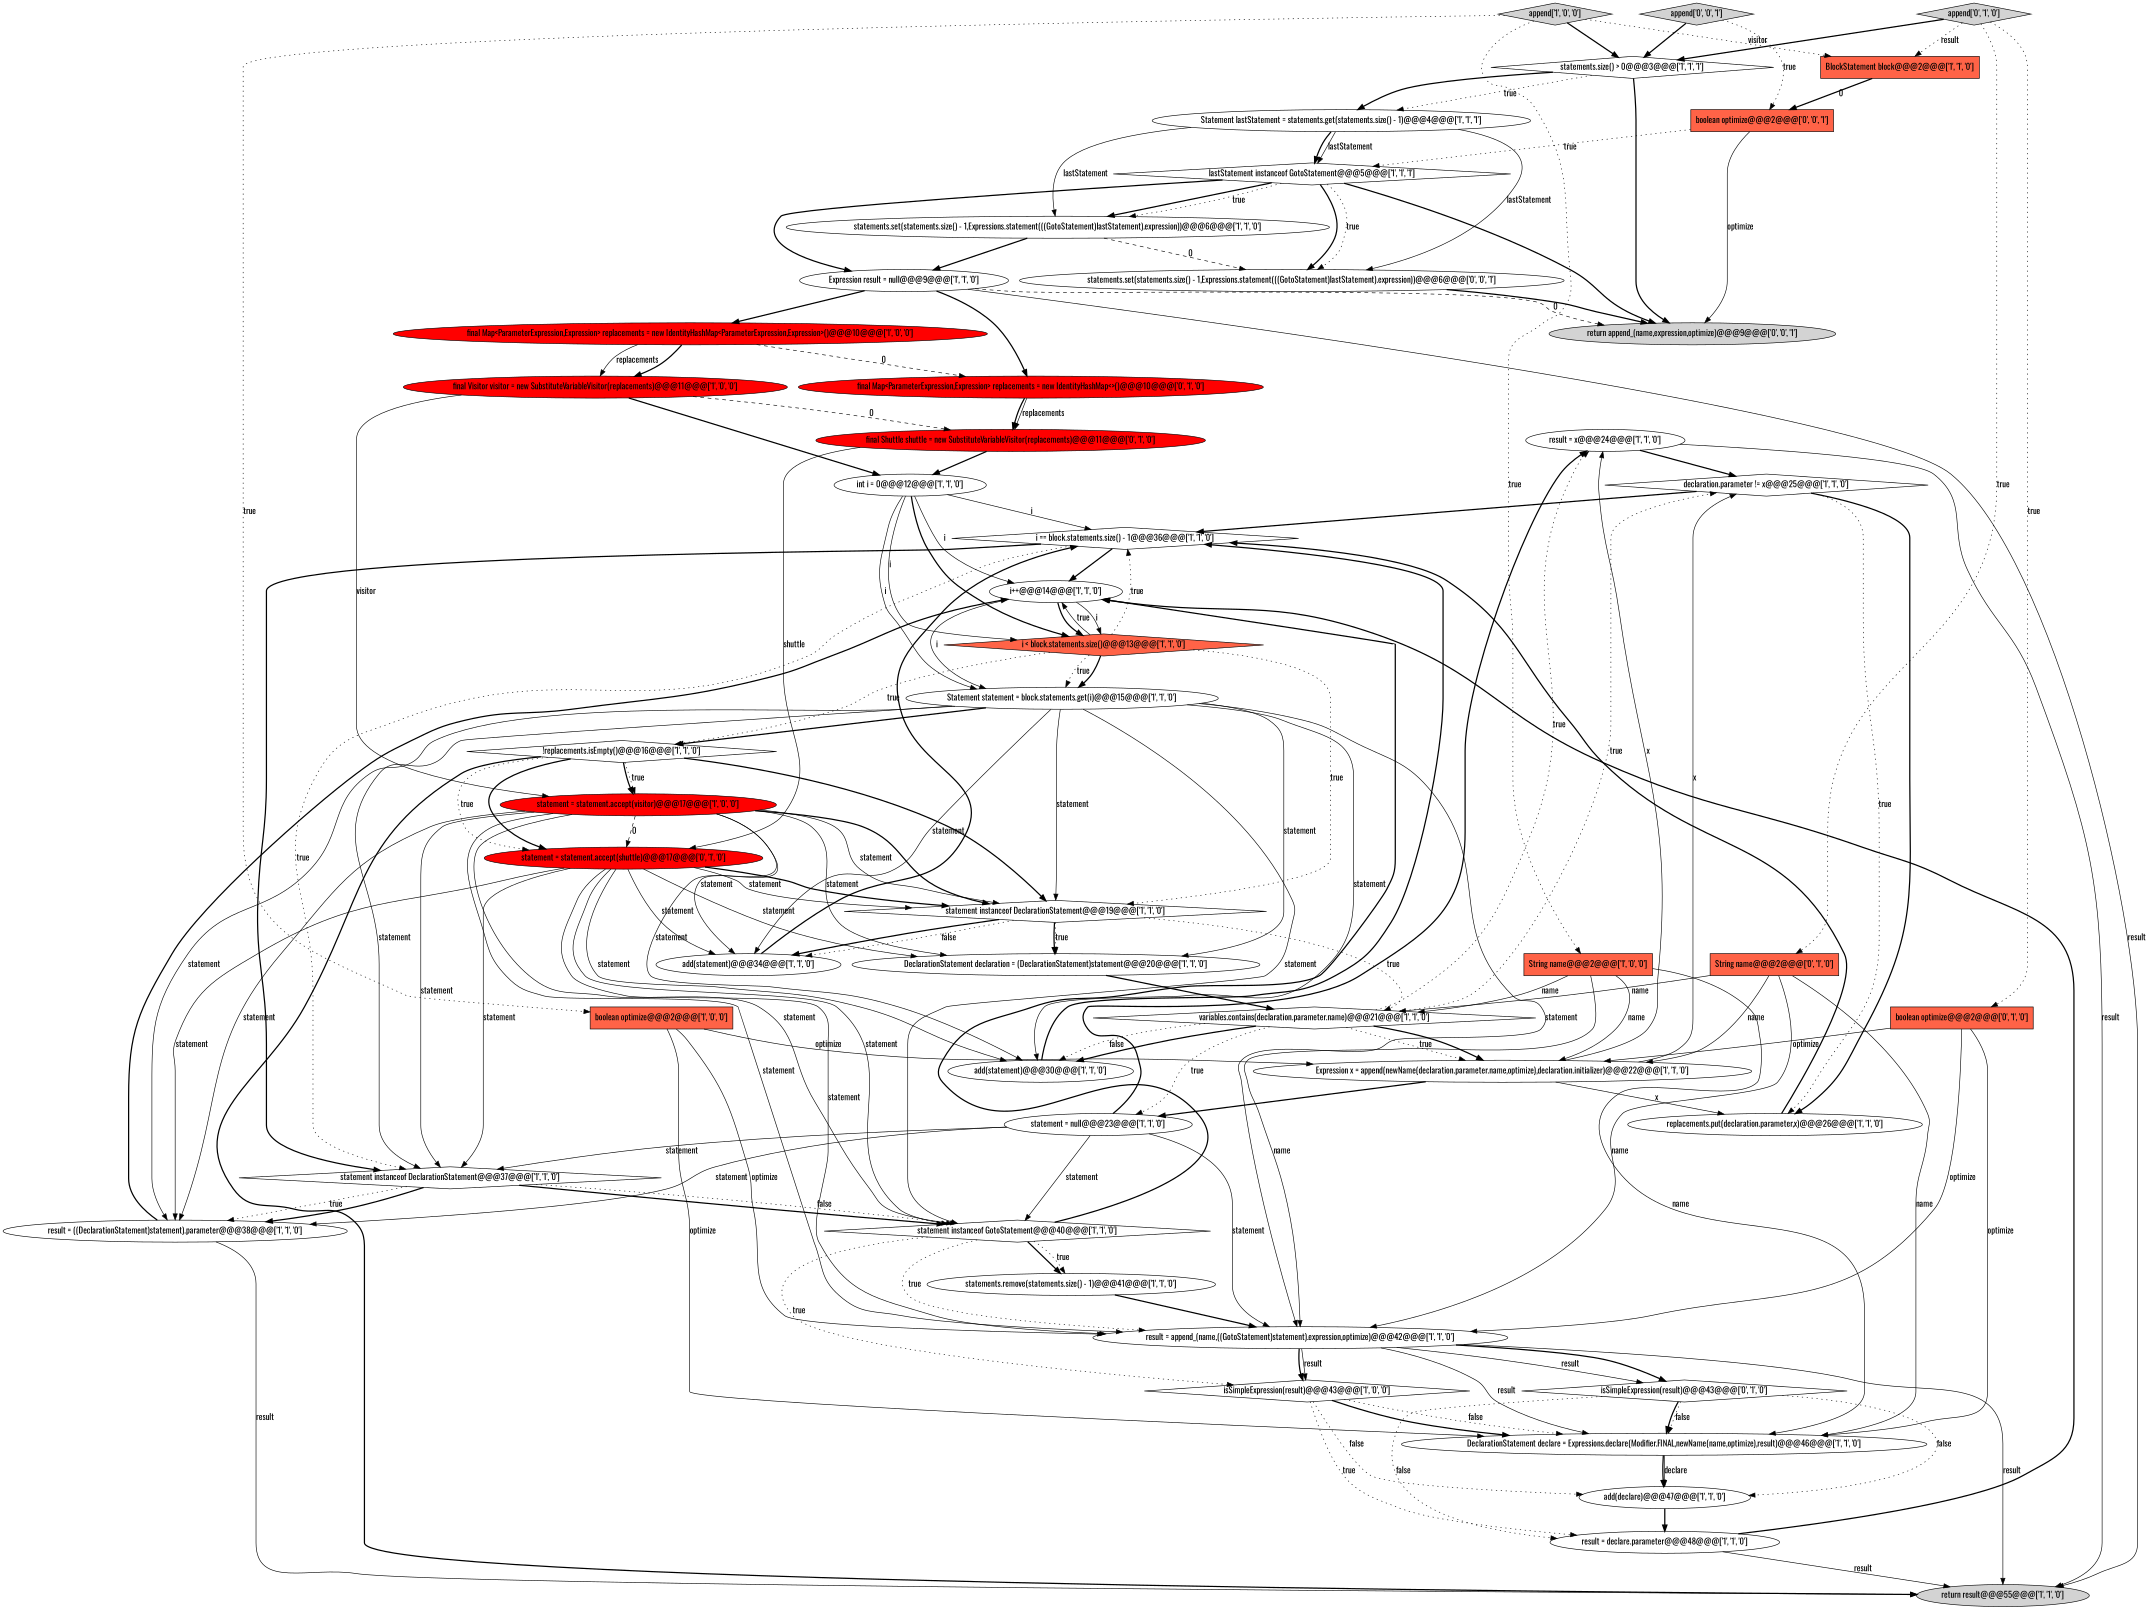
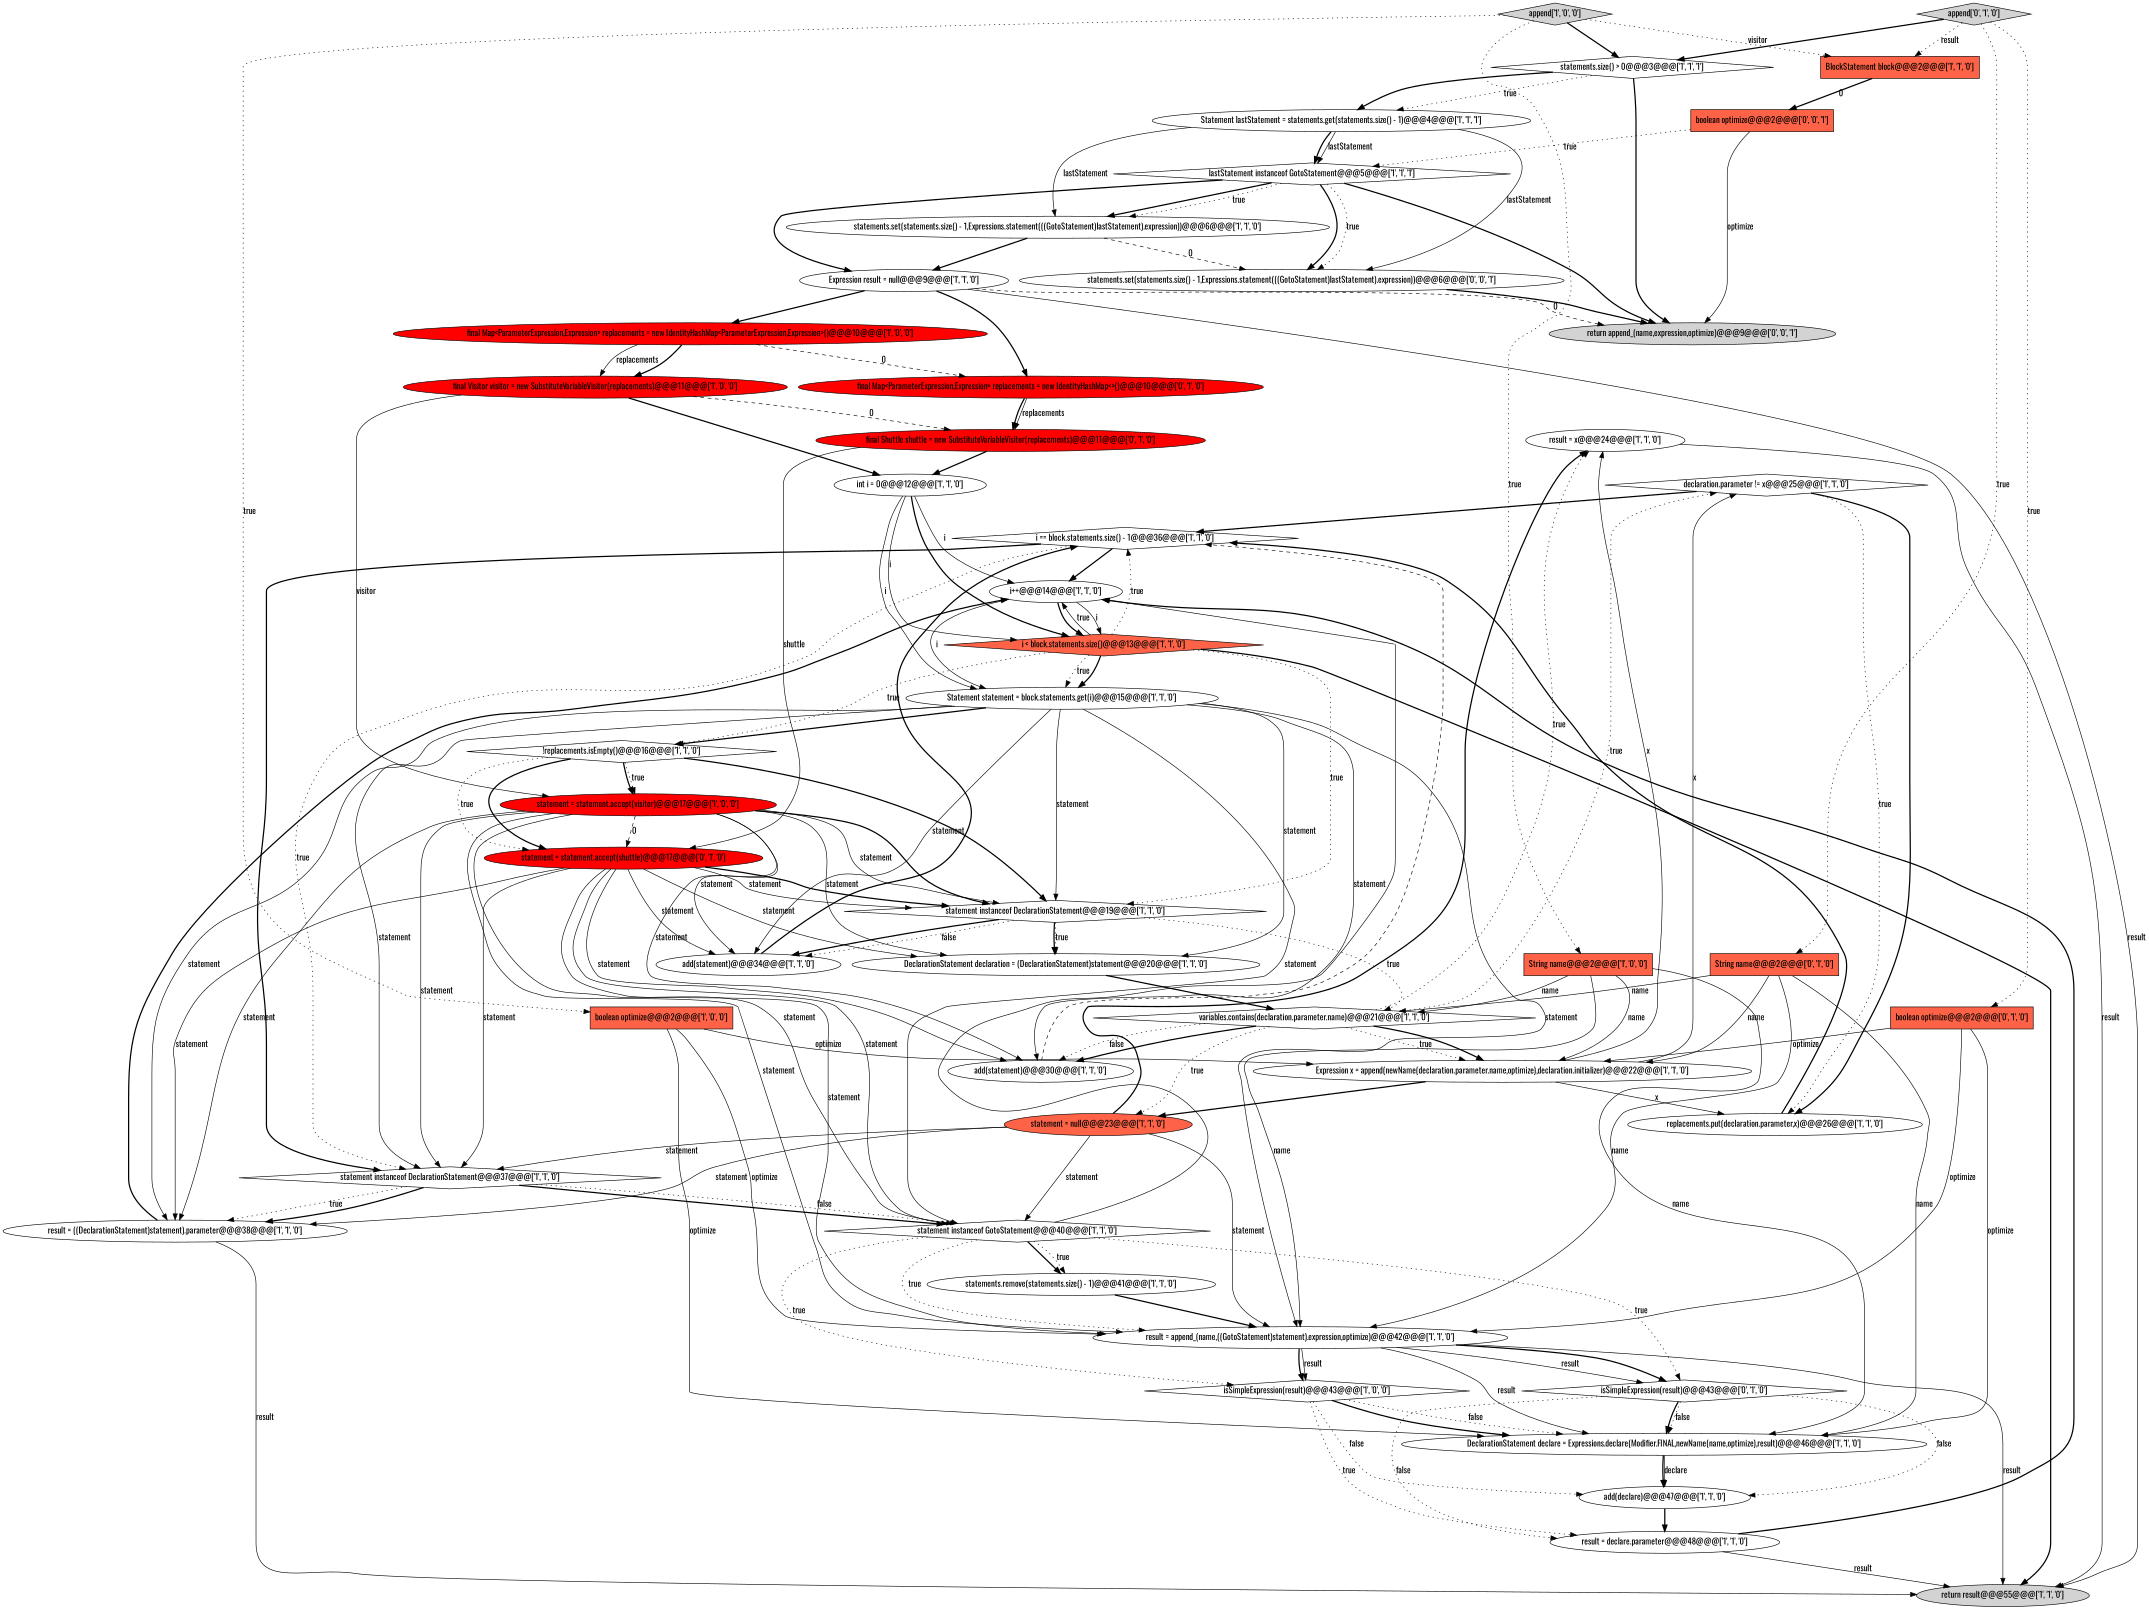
(1697, 14) -> none
(1685, 462) -> none
(1016, 511) -> none
(1420, 844) -> (1420, 844)
(1229, 986) -> (1229, 986)
(1098, 1125) -> (1098, 1125)
none -> (1404, 1268)
(619, 1570) -> (1873, 902)
